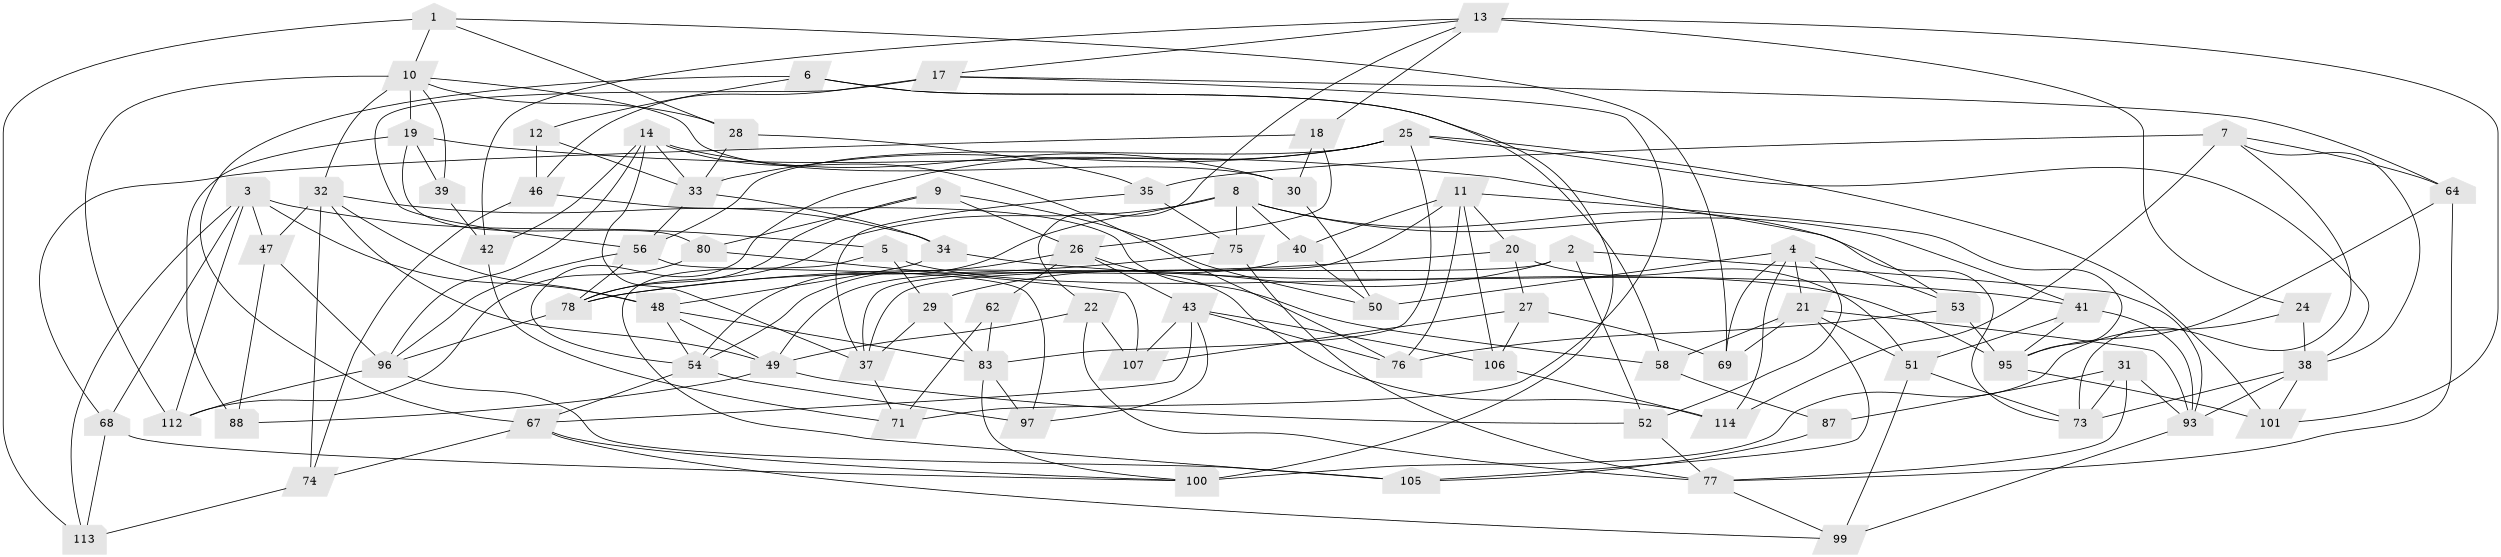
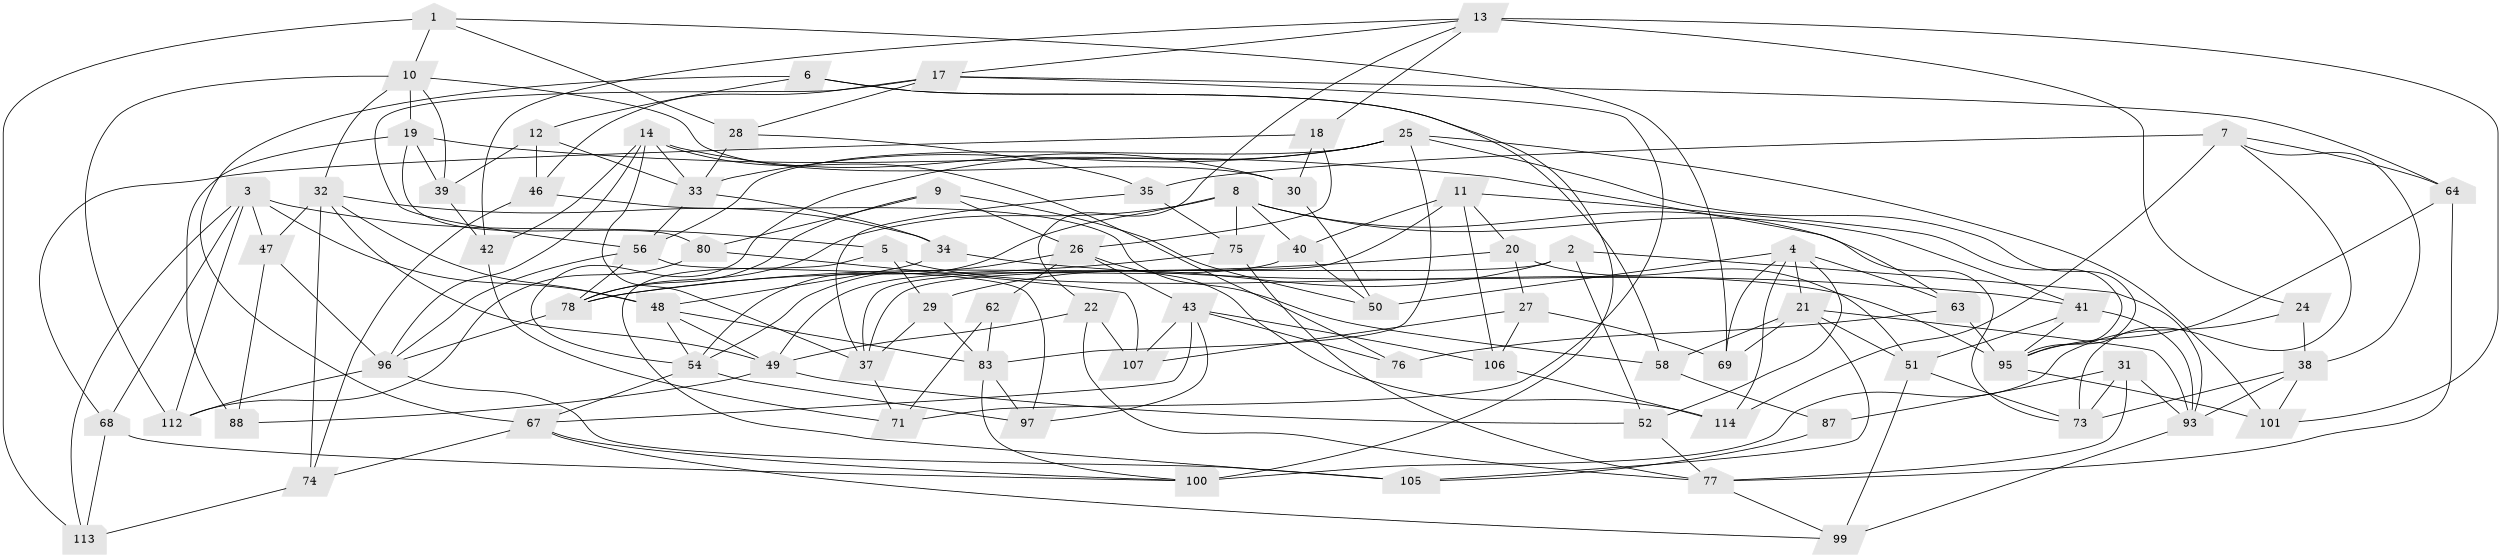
(571, 104) -> (836, 105)
none -> (479, 169)
(1955, 179) -> (1855, 216)
(1445, 289) -> none
(1958, 308) -> (1958, 308)
